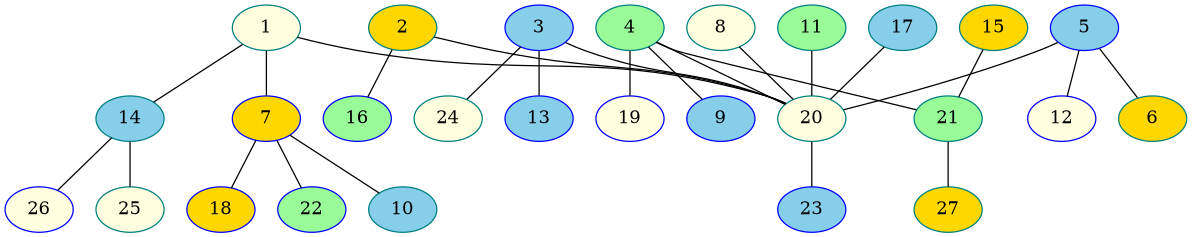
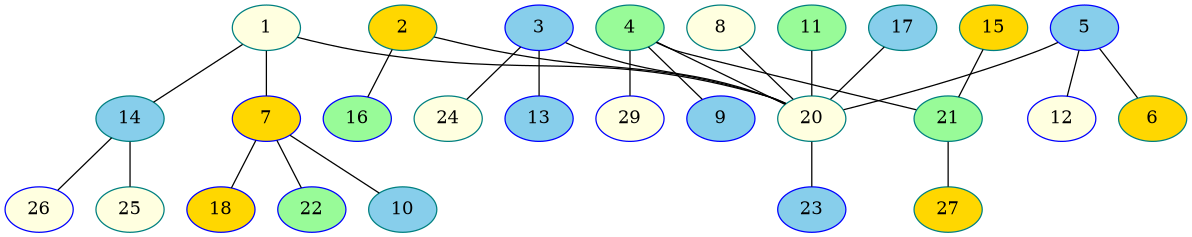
(630, 119) -> (630, 119)
